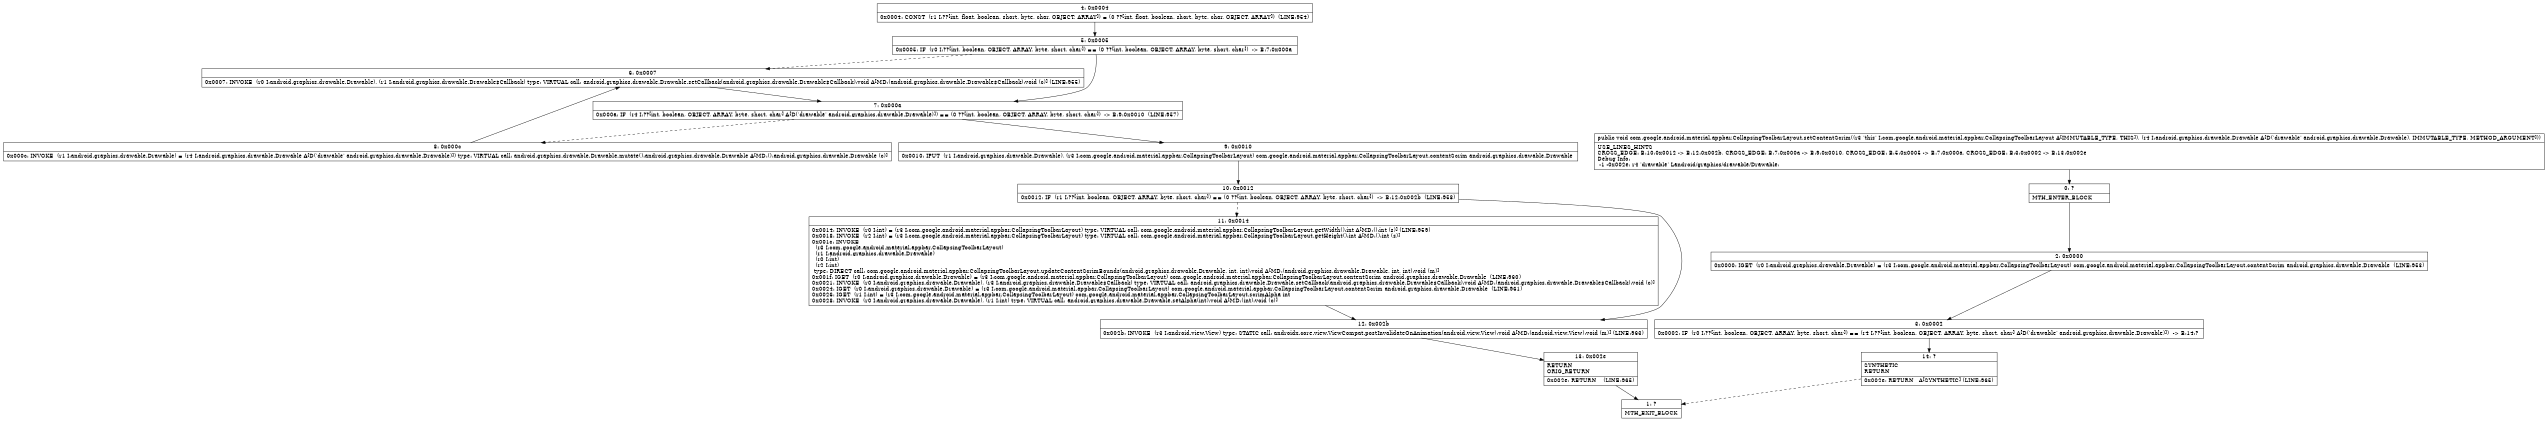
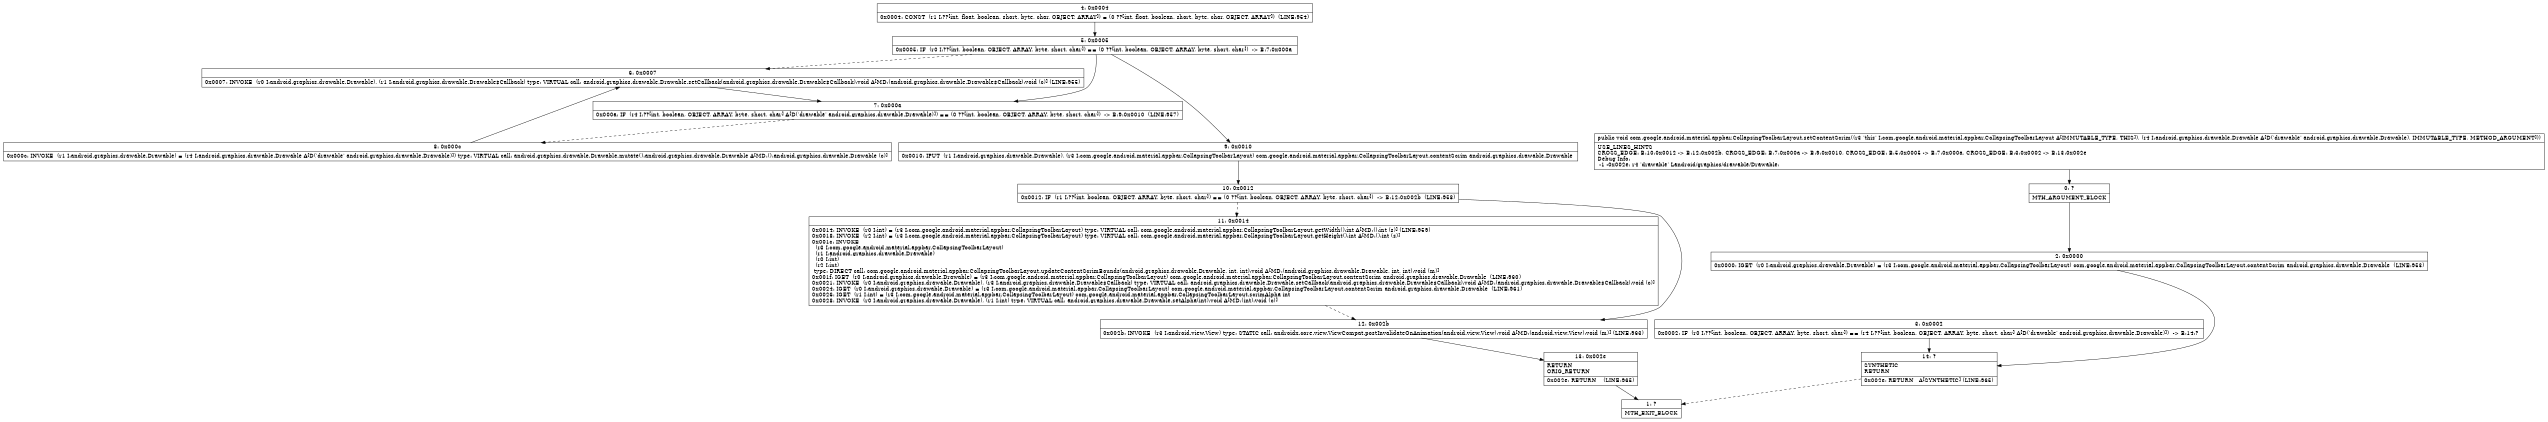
(1061, 131) -> (1173, 92)
(2062, 198) -> (2069, 198)
(2001, 294) -> (2172, 350)
(1339, 312) -> (1339, 312)
